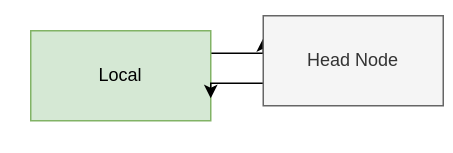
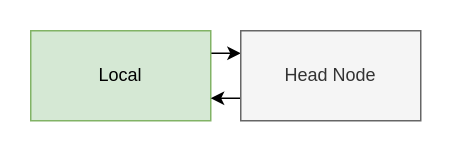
(353, 61) -> (331, 76)
